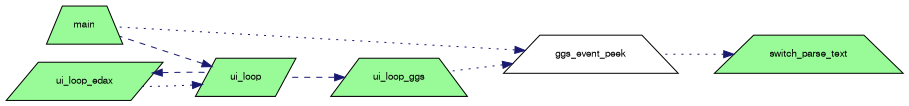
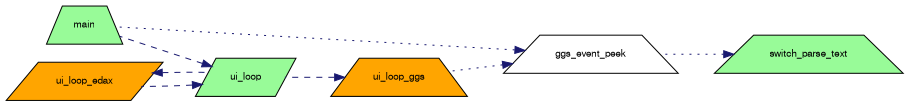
(399, 77) -> (399, 77)
(85, 81) -> (85, 81)
(167, 86) -> (167, 86)
